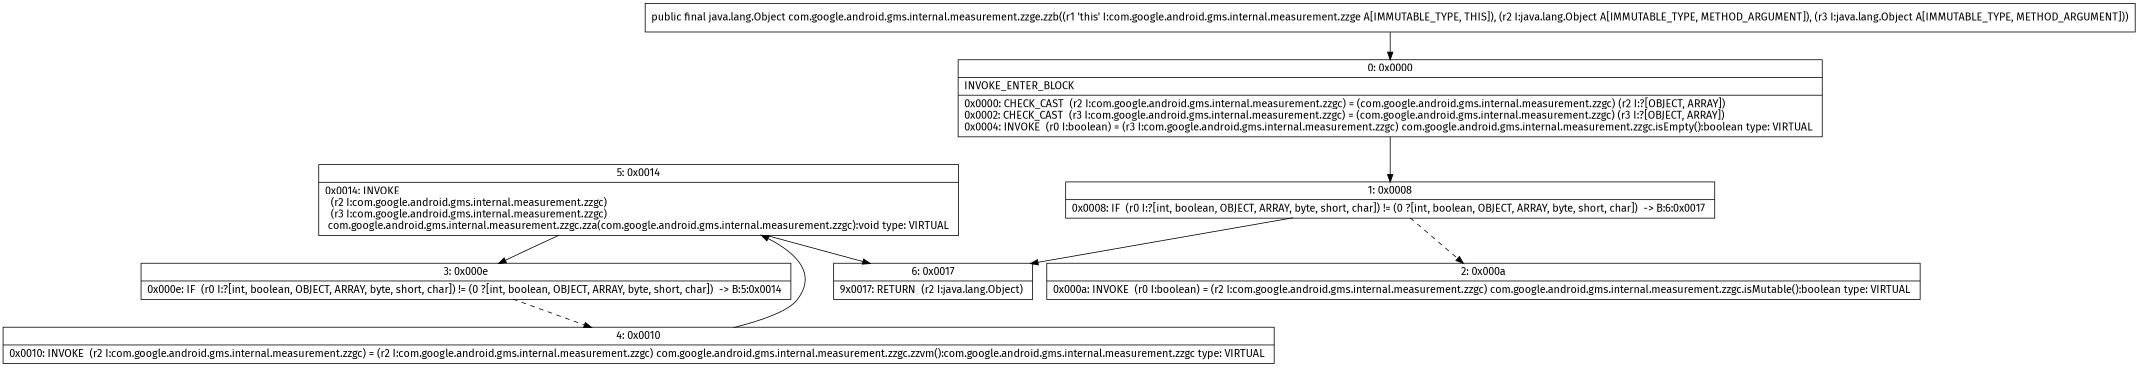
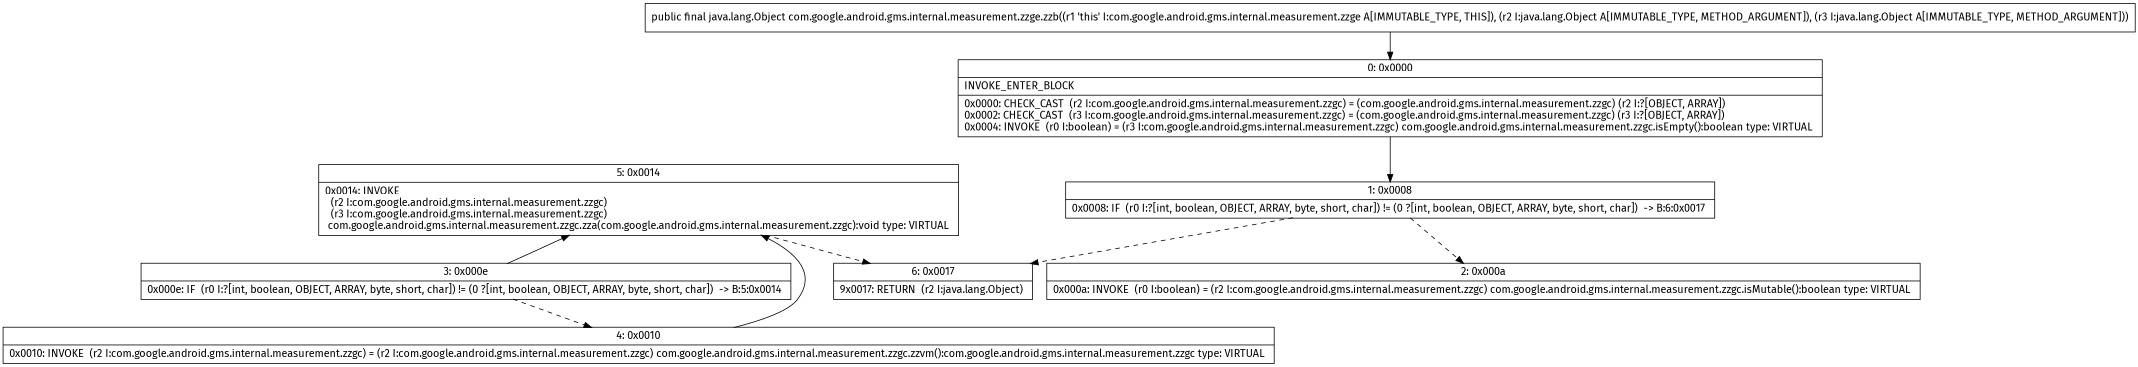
(1166, 240) -> (1166, 240)
(532, 248) -> (535, 251)
(814, 248) -> (814, 248)
